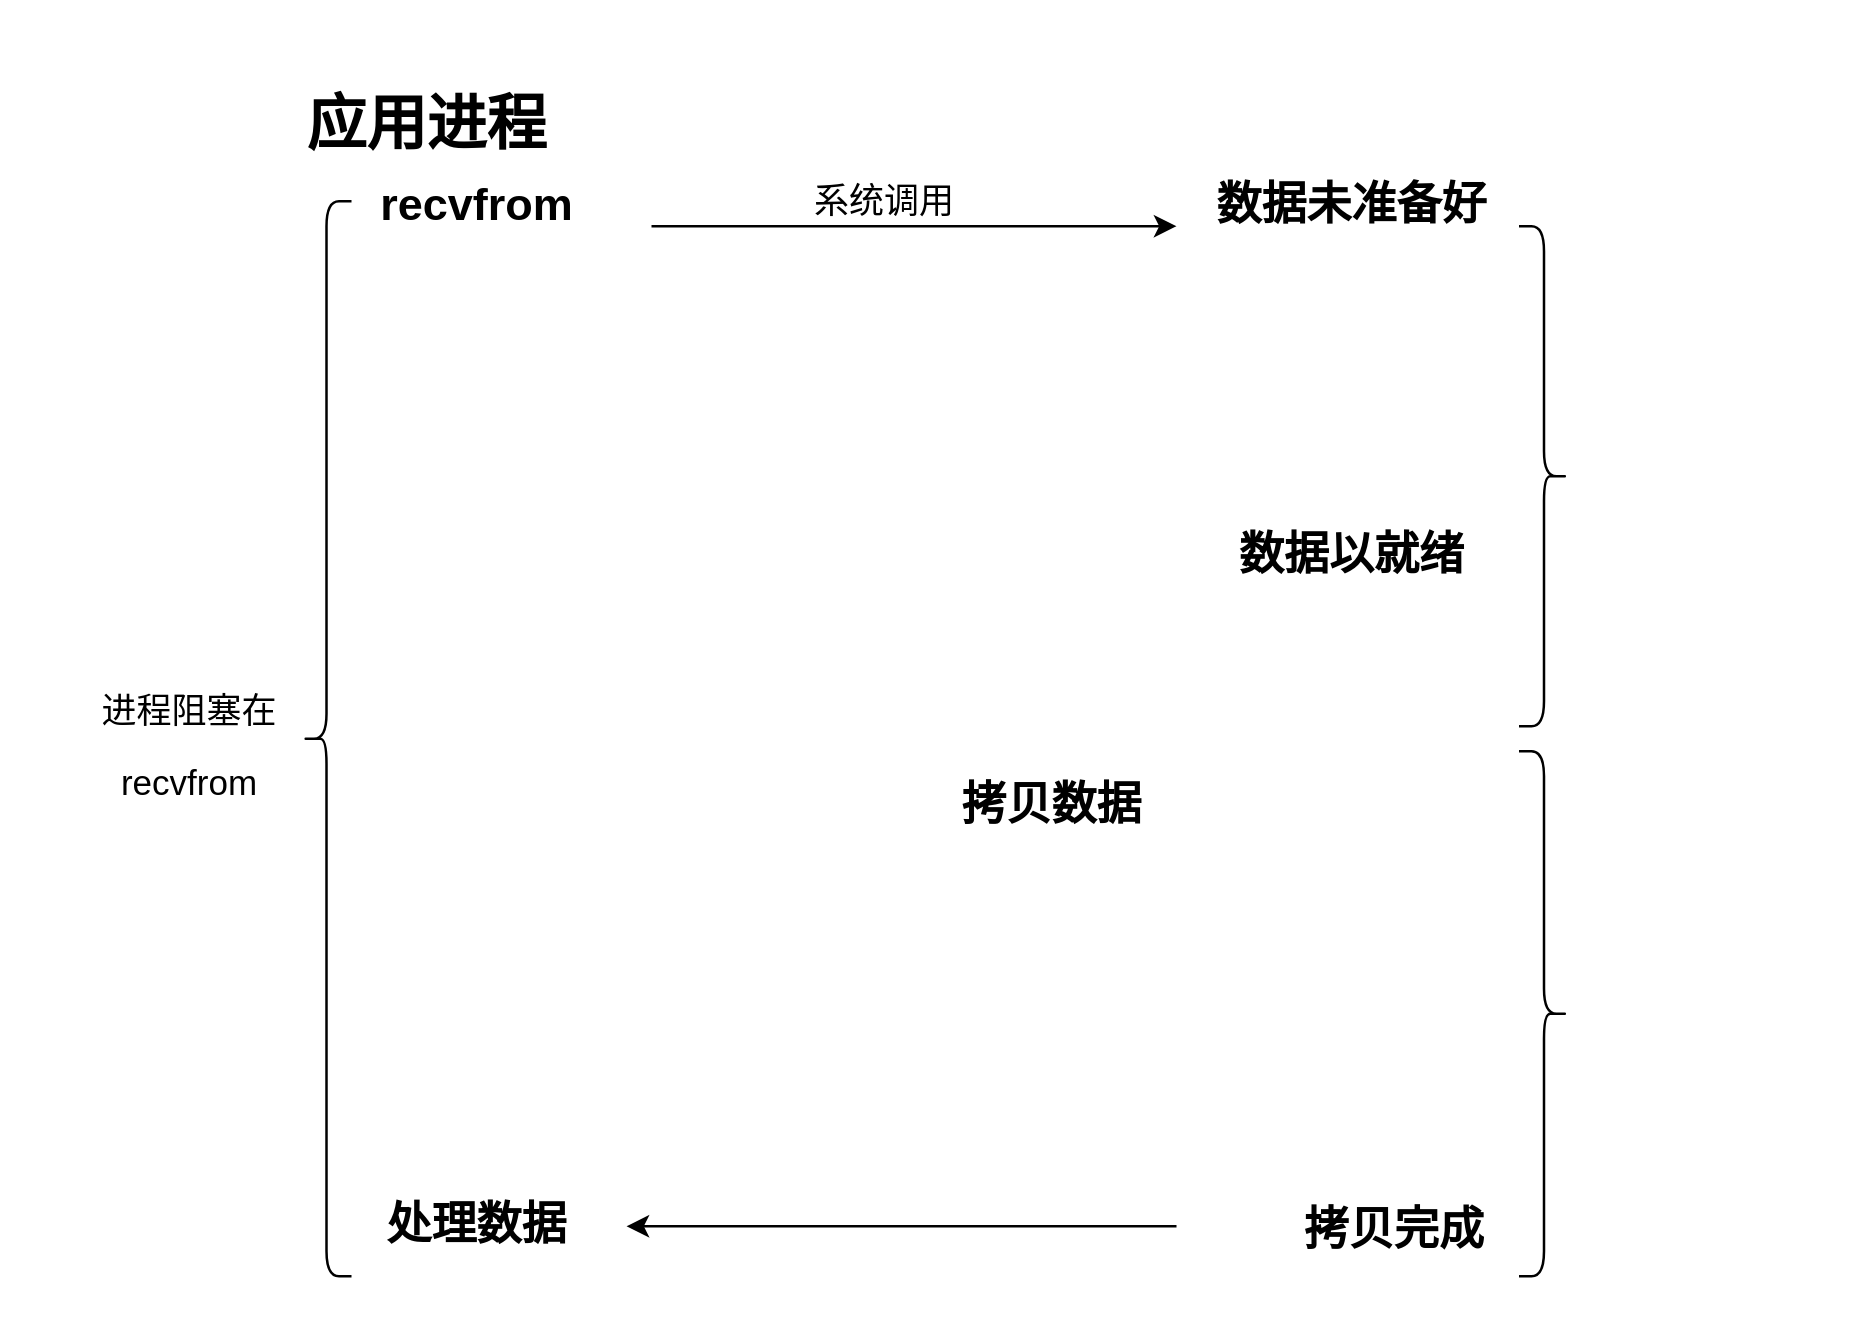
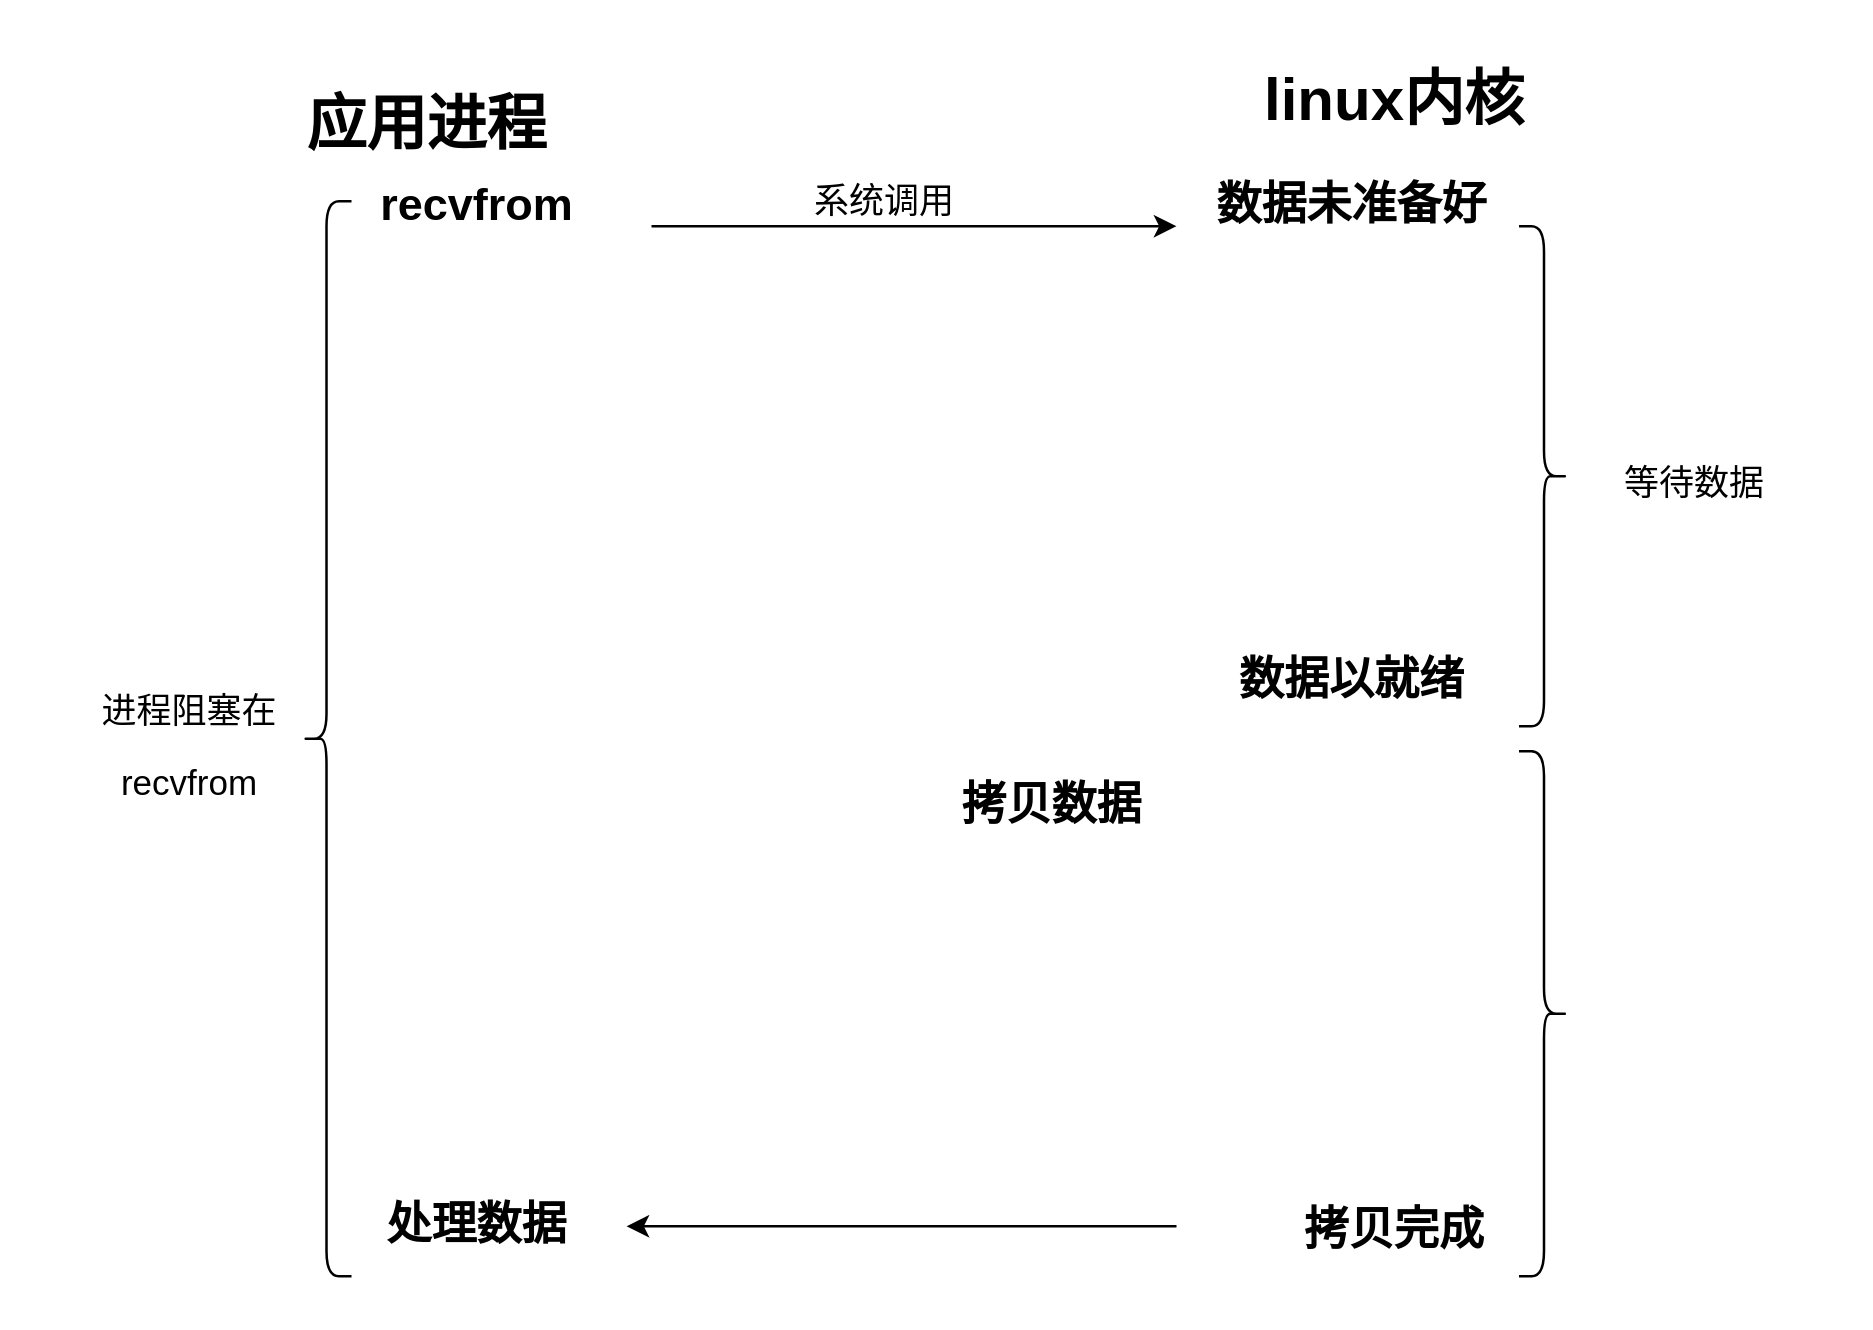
none -> (1394, 101)
none -> (1694, 476)
(1351, 551) -> (1351, 676)
